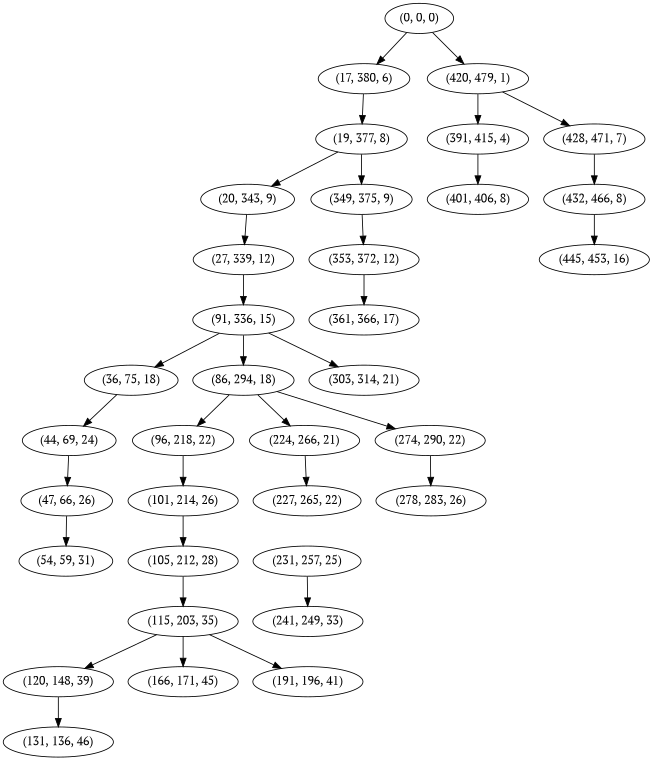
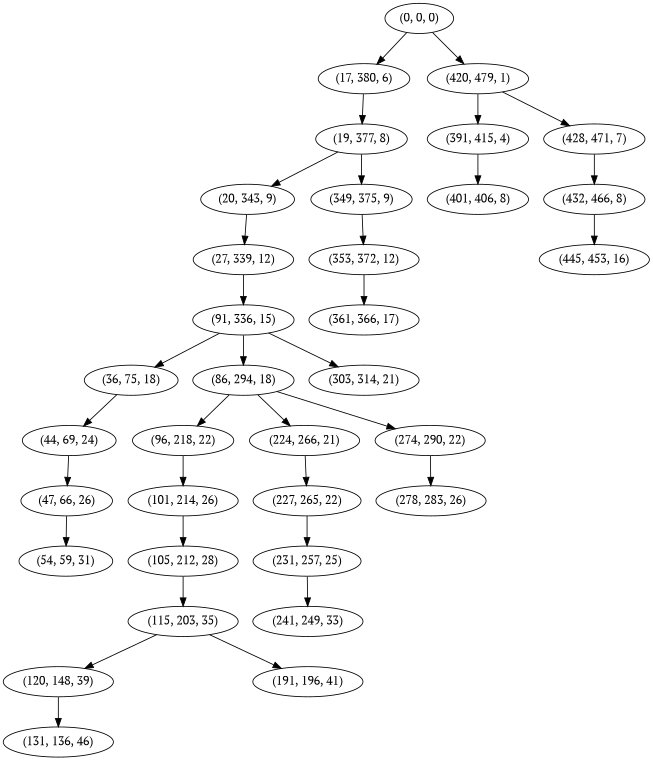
none -> (307, 527)
(183, 682) -> none
